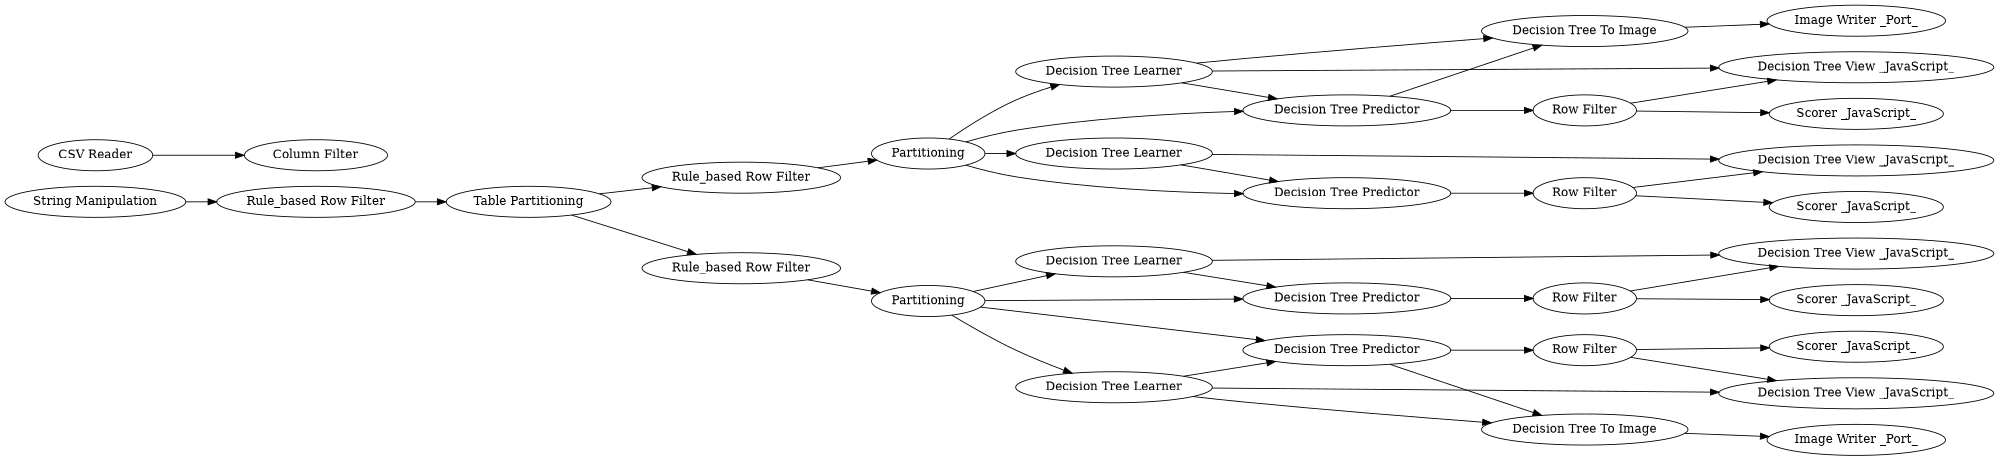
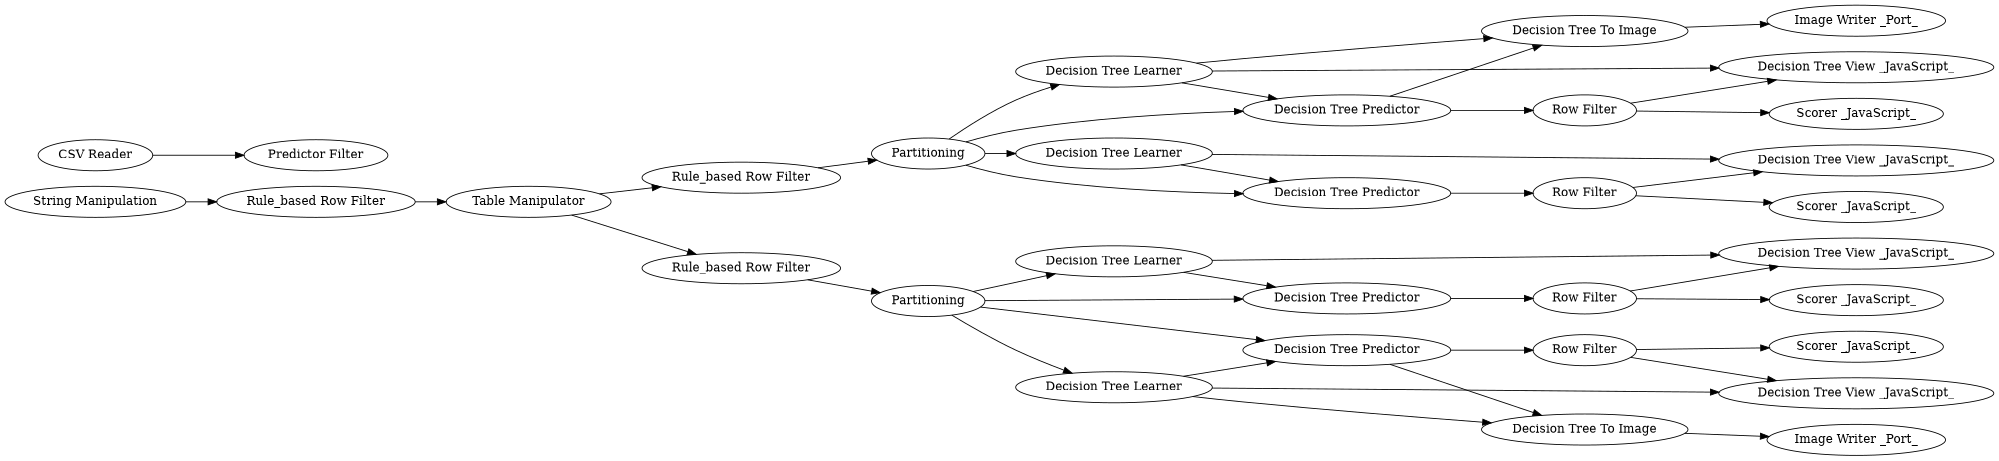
(316, 155) -> (316, 155)
(529, 202) -> (529, 202)
